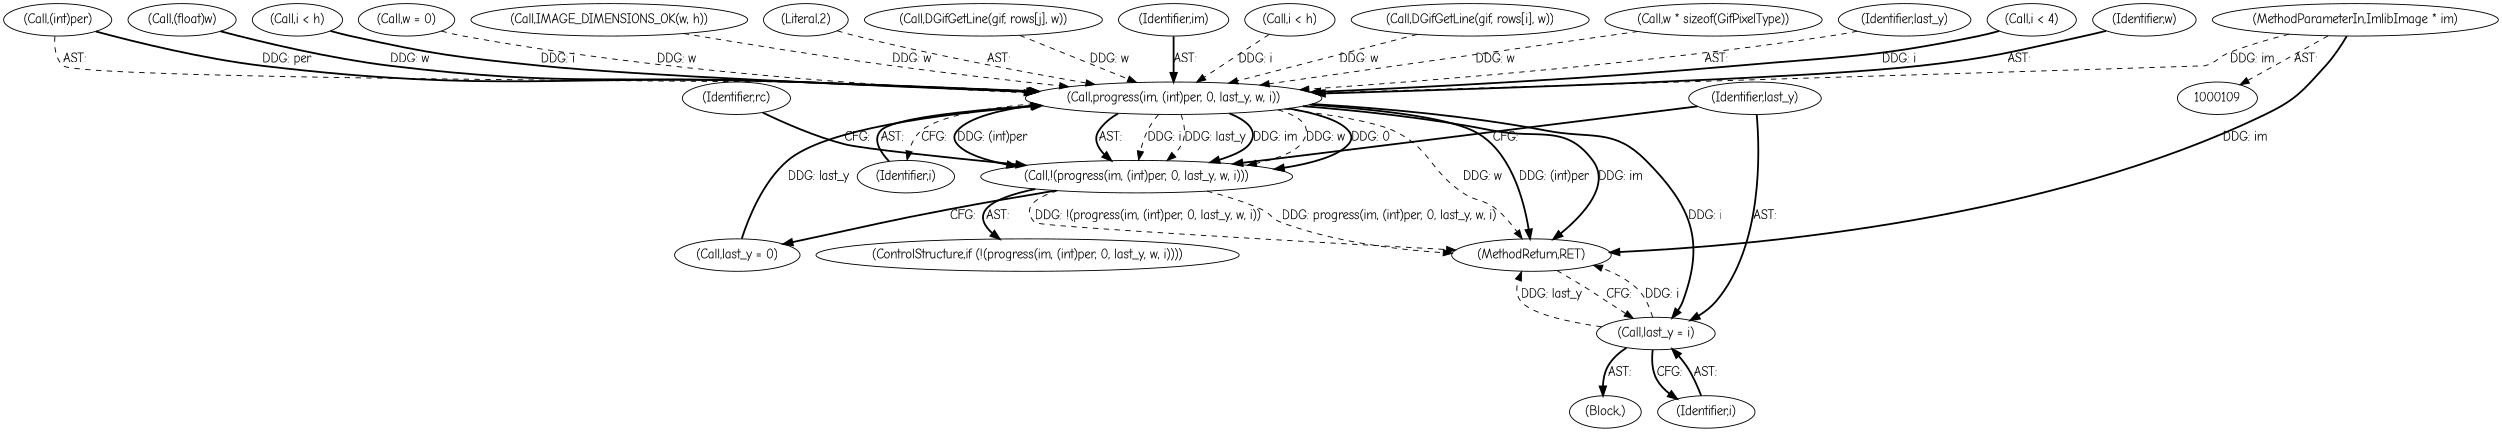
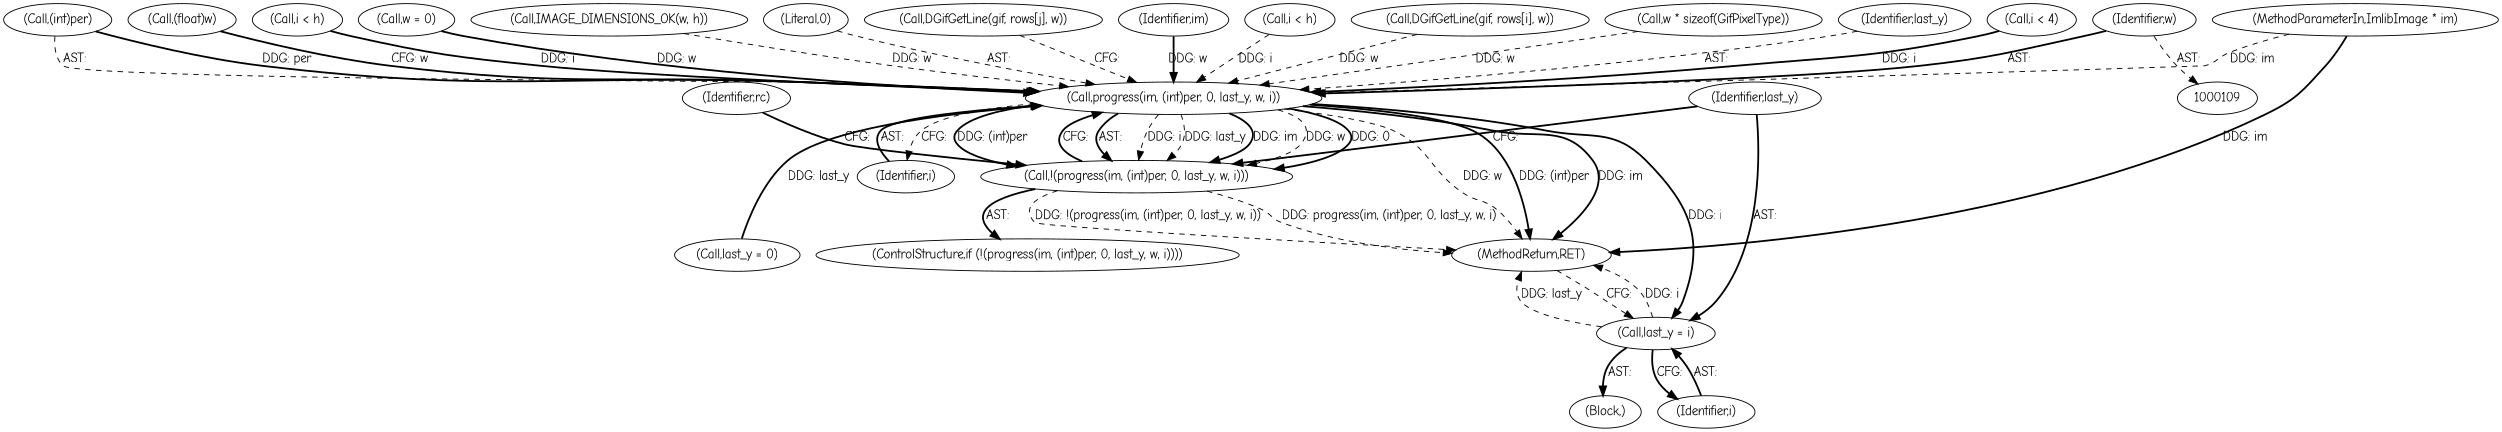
(806, 20) -> (806, 20)
(2288, 58) -> (2170, 59)
(410, 59) -> (410, 59)
(1109, 59) -> (1109, 59)
(1188, 59) -> (1188, 59)
(731, 72) -> (731, 72)
(924, 214) -> (1061, 135)
